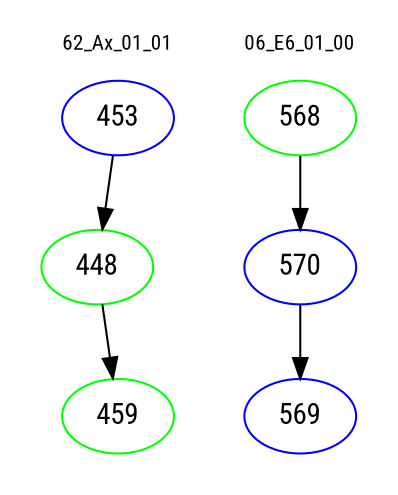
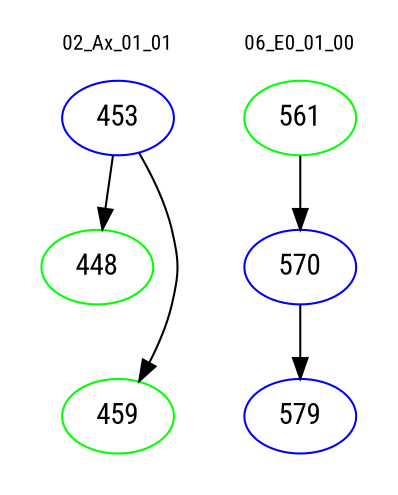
(118, 45) -> (118, 45)
(300, 45) -> (300, 45)
(300, 118) -> (300, 118)
(106, 331) -> (177, 256)
(300, 416) -> (300, 416)
